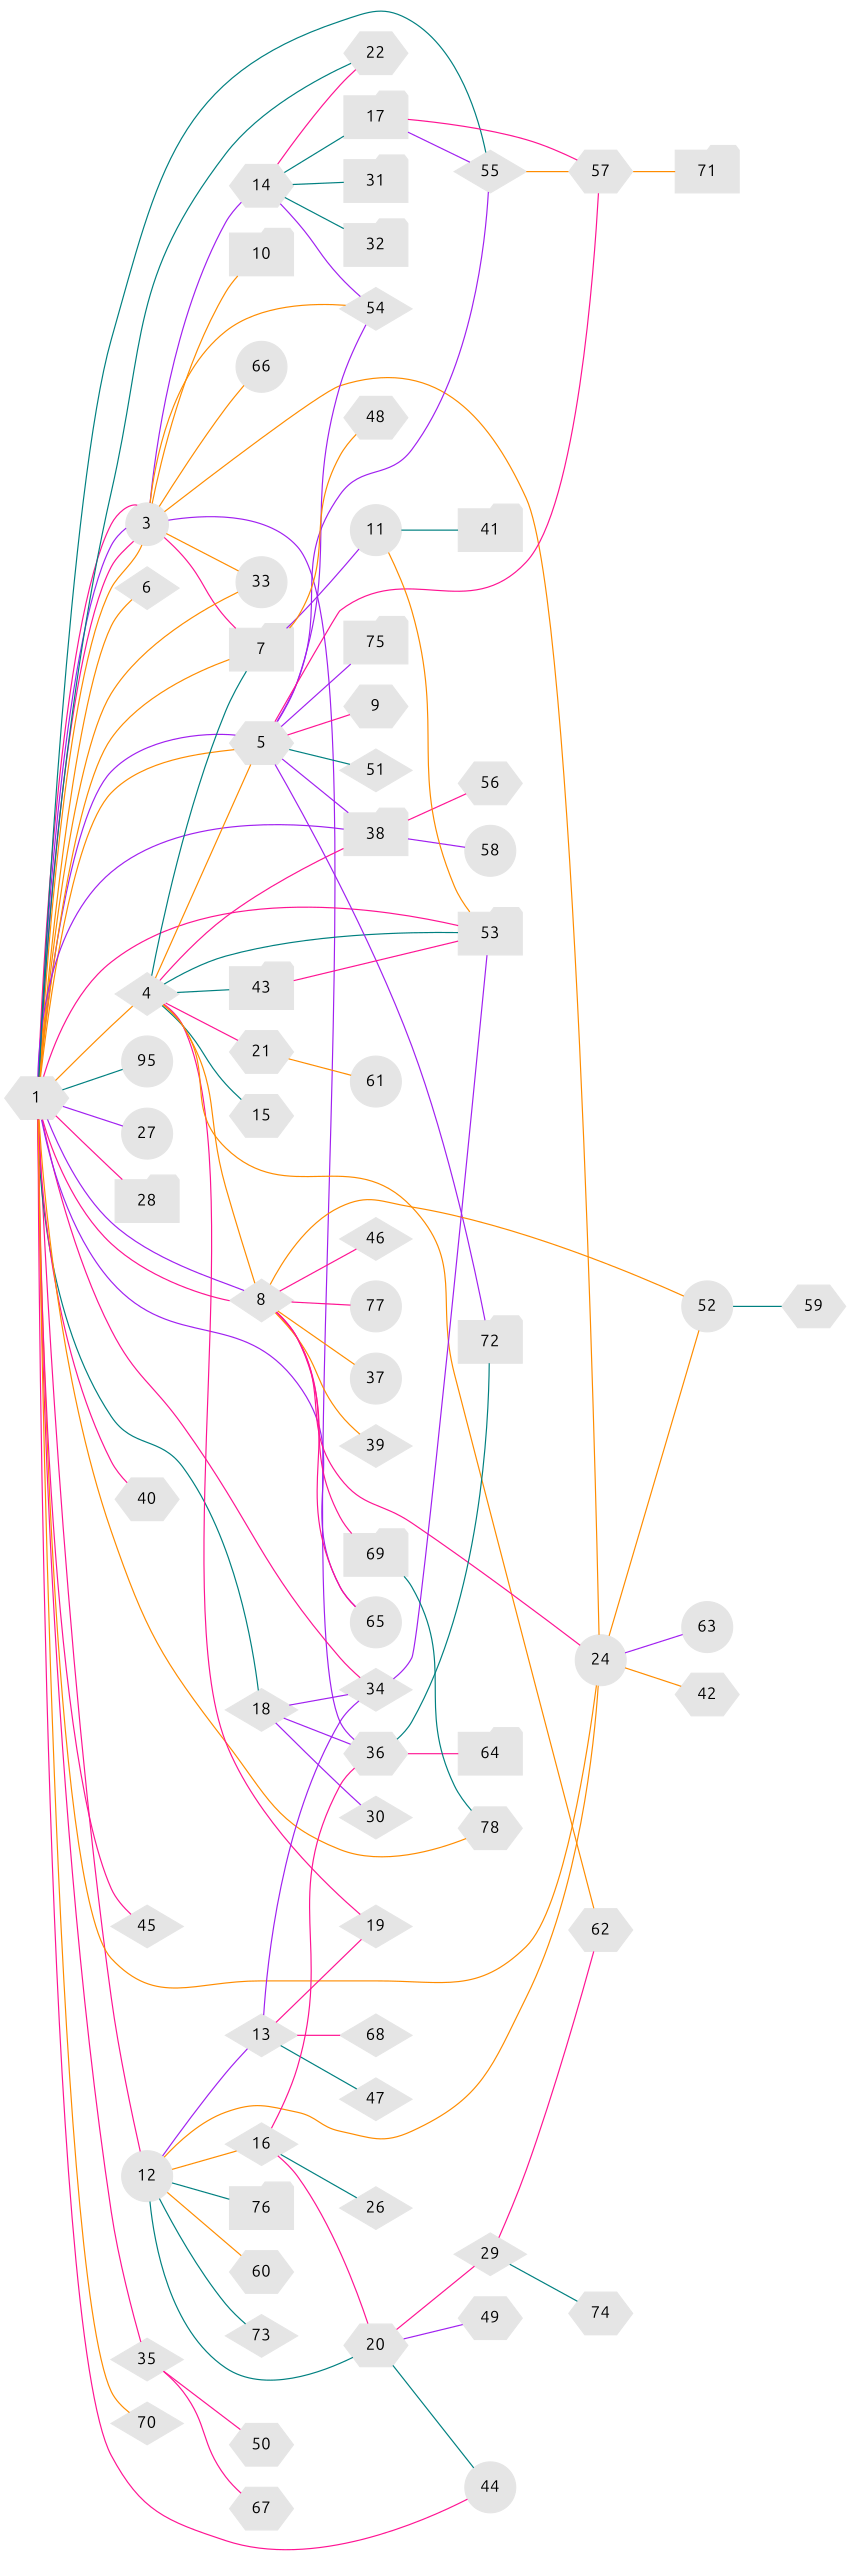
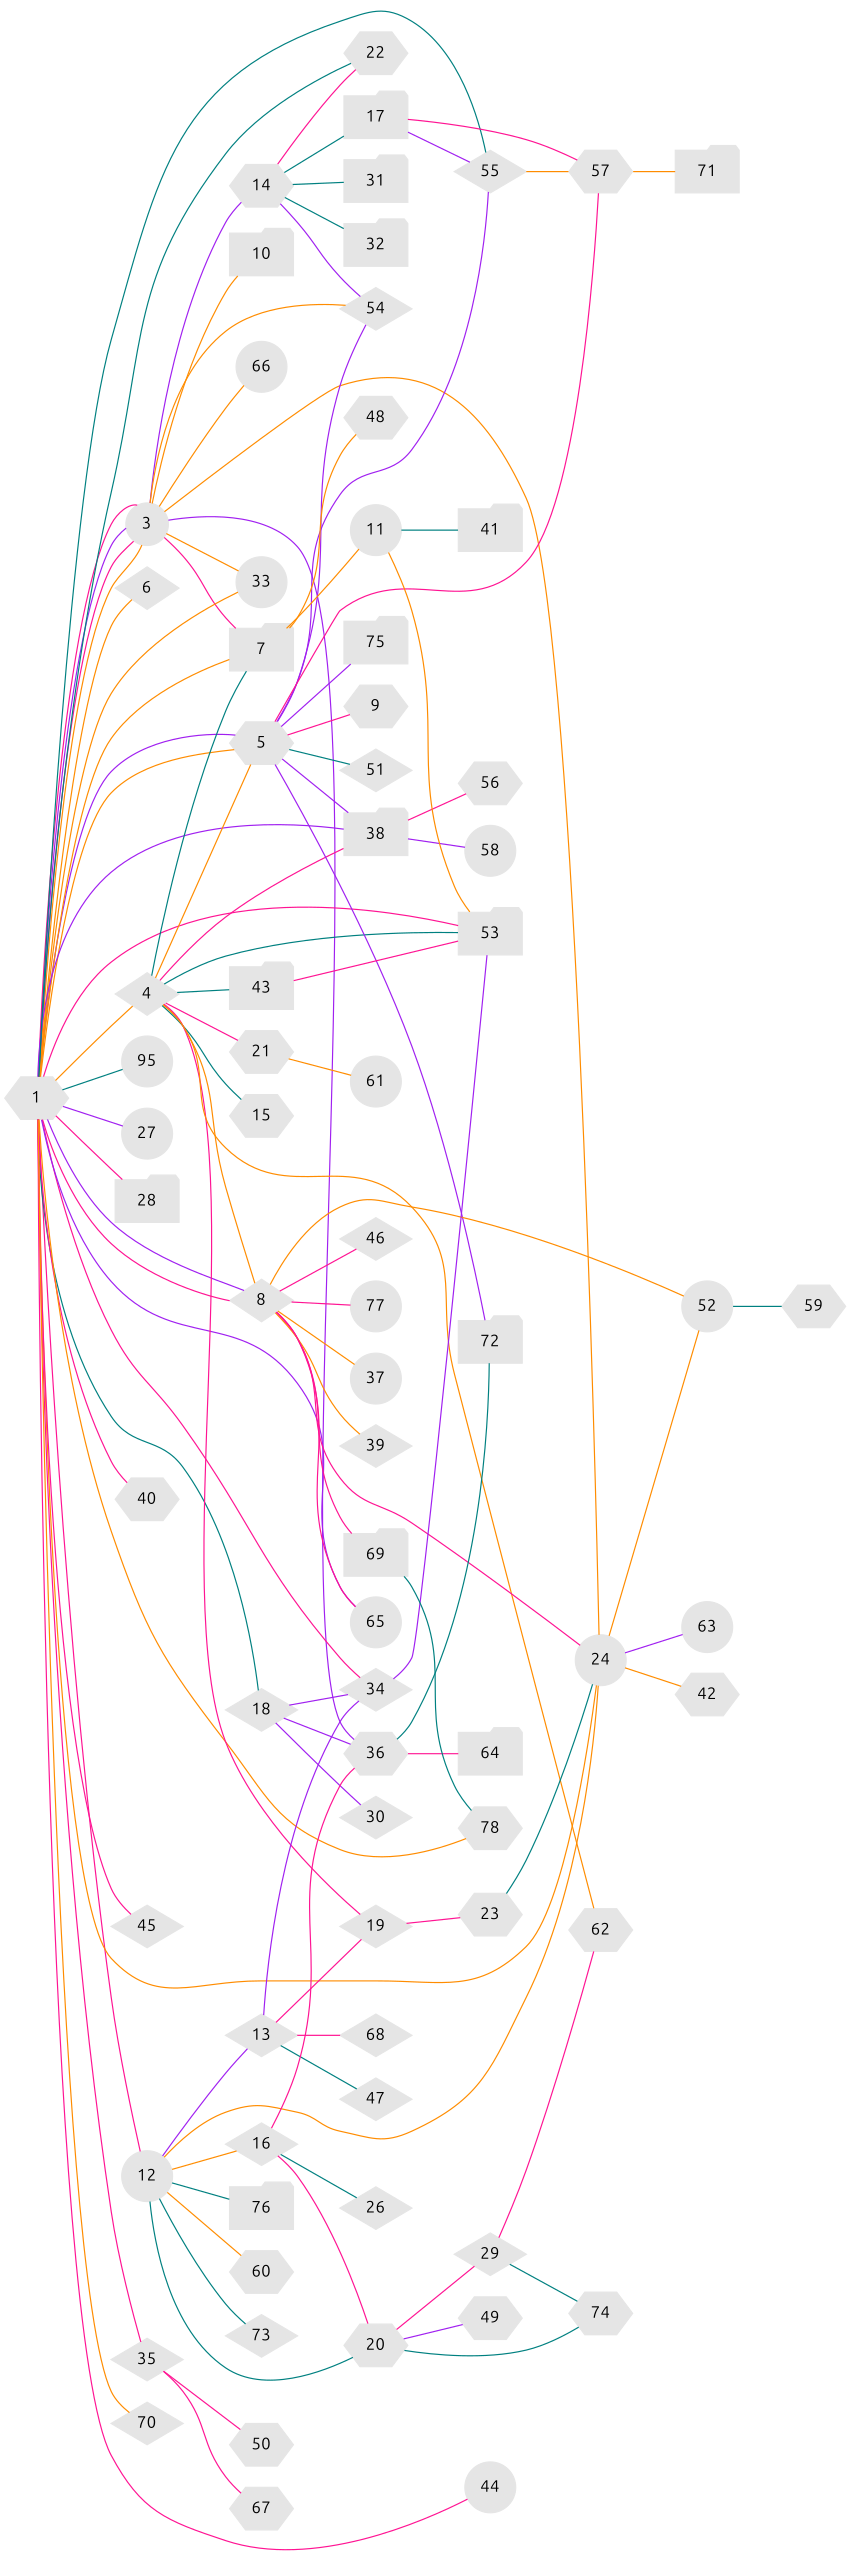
(326, 588) -> (326, 588)
none -> (490, 1915)
(433, 2417) -> (494, 2355)
